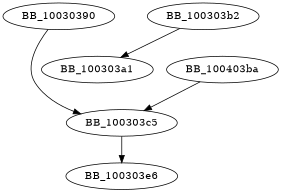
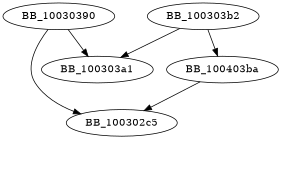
none -> (211, 39)
none -> (76, 40)
(122, 123) -> (122, 123)
(122, 176) -> none
